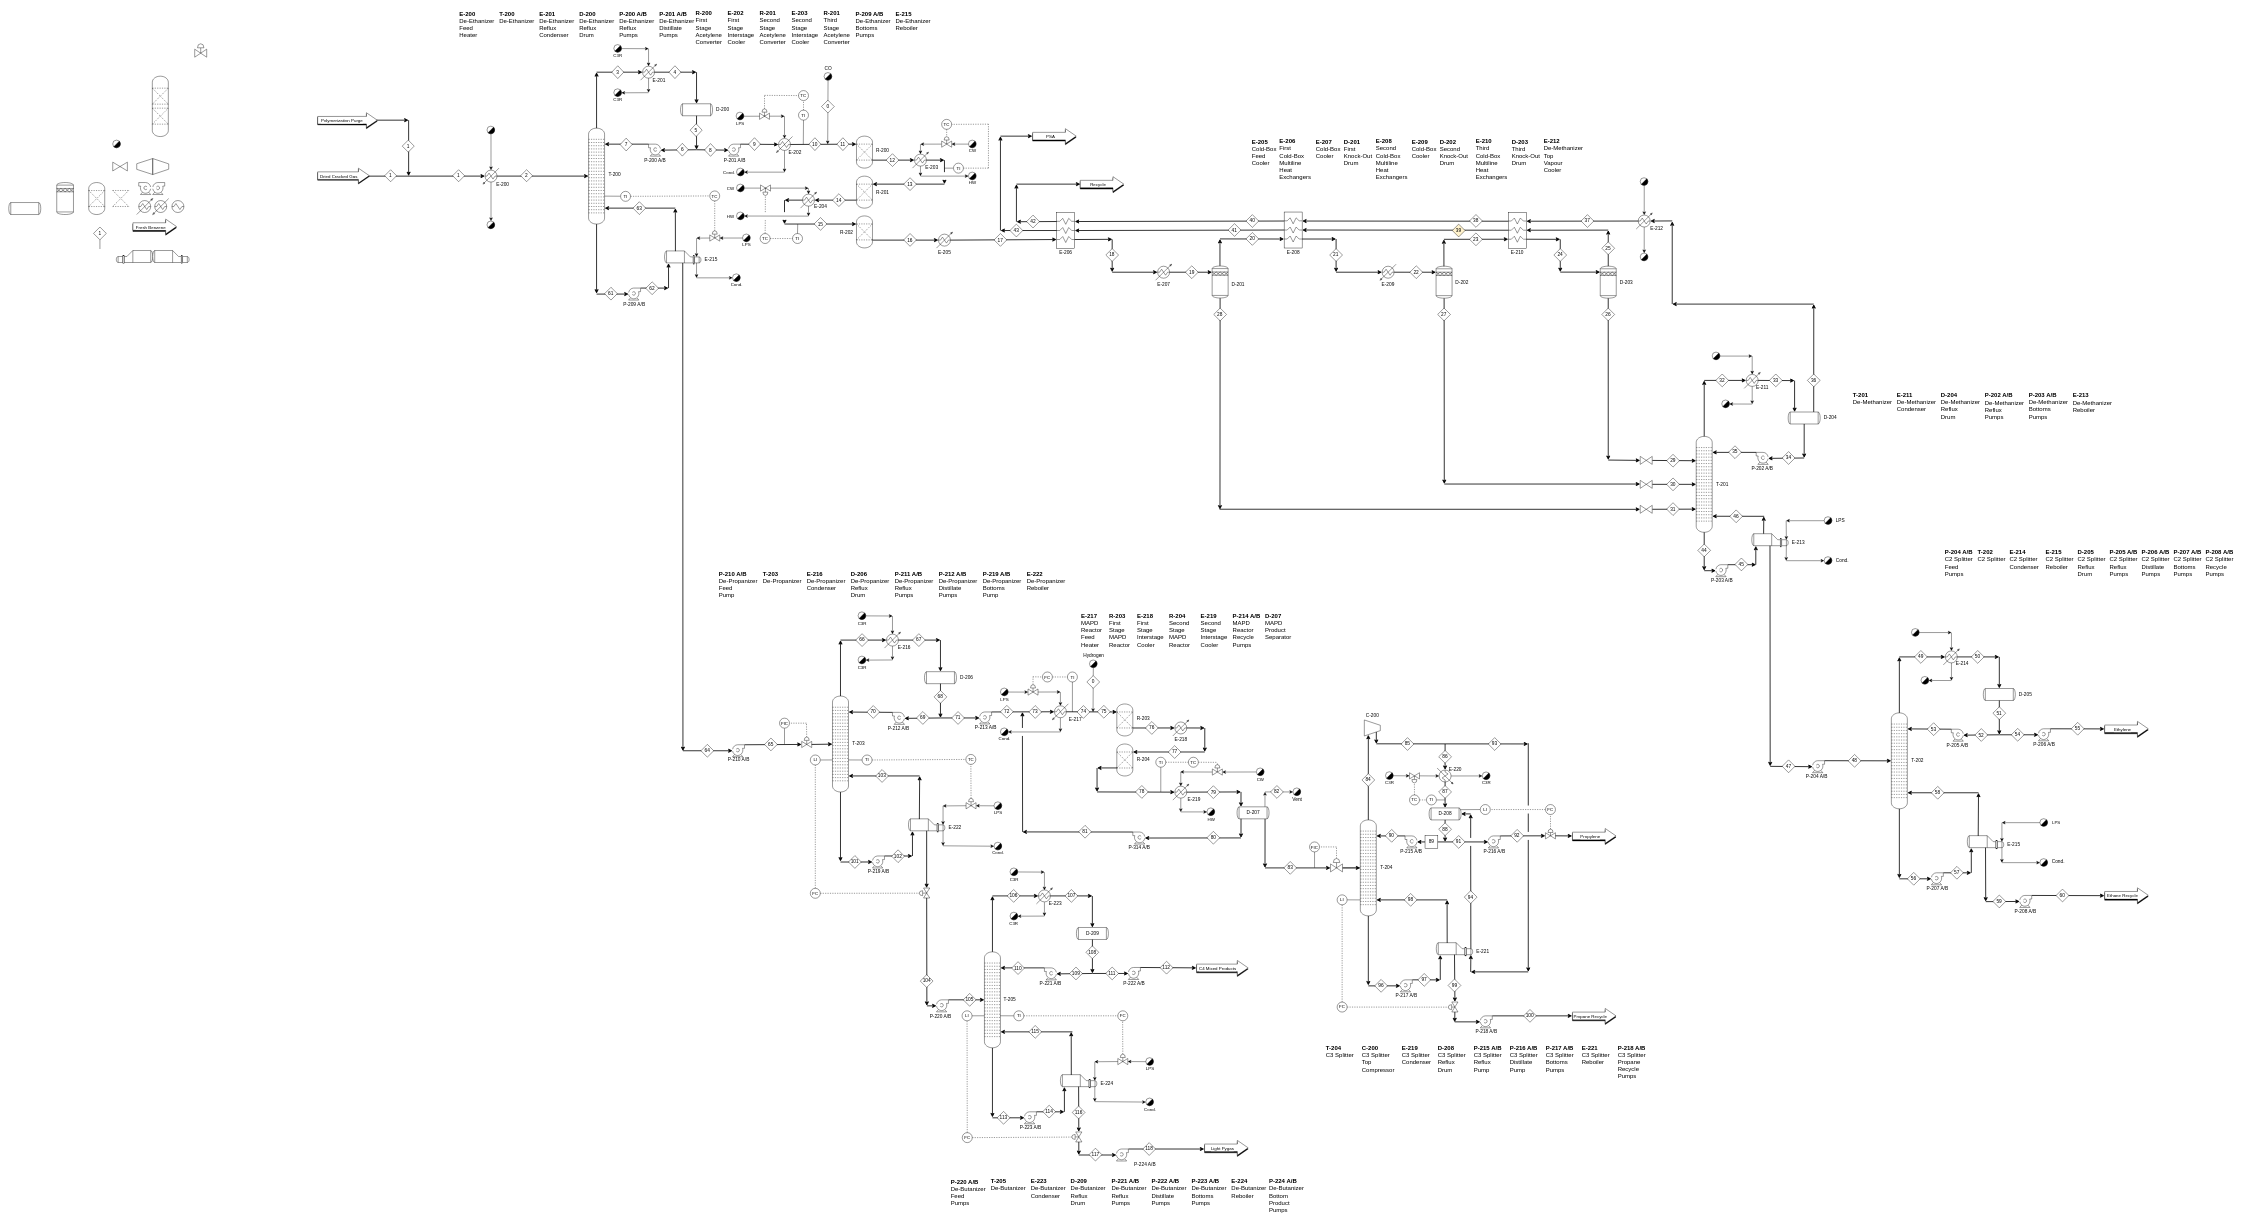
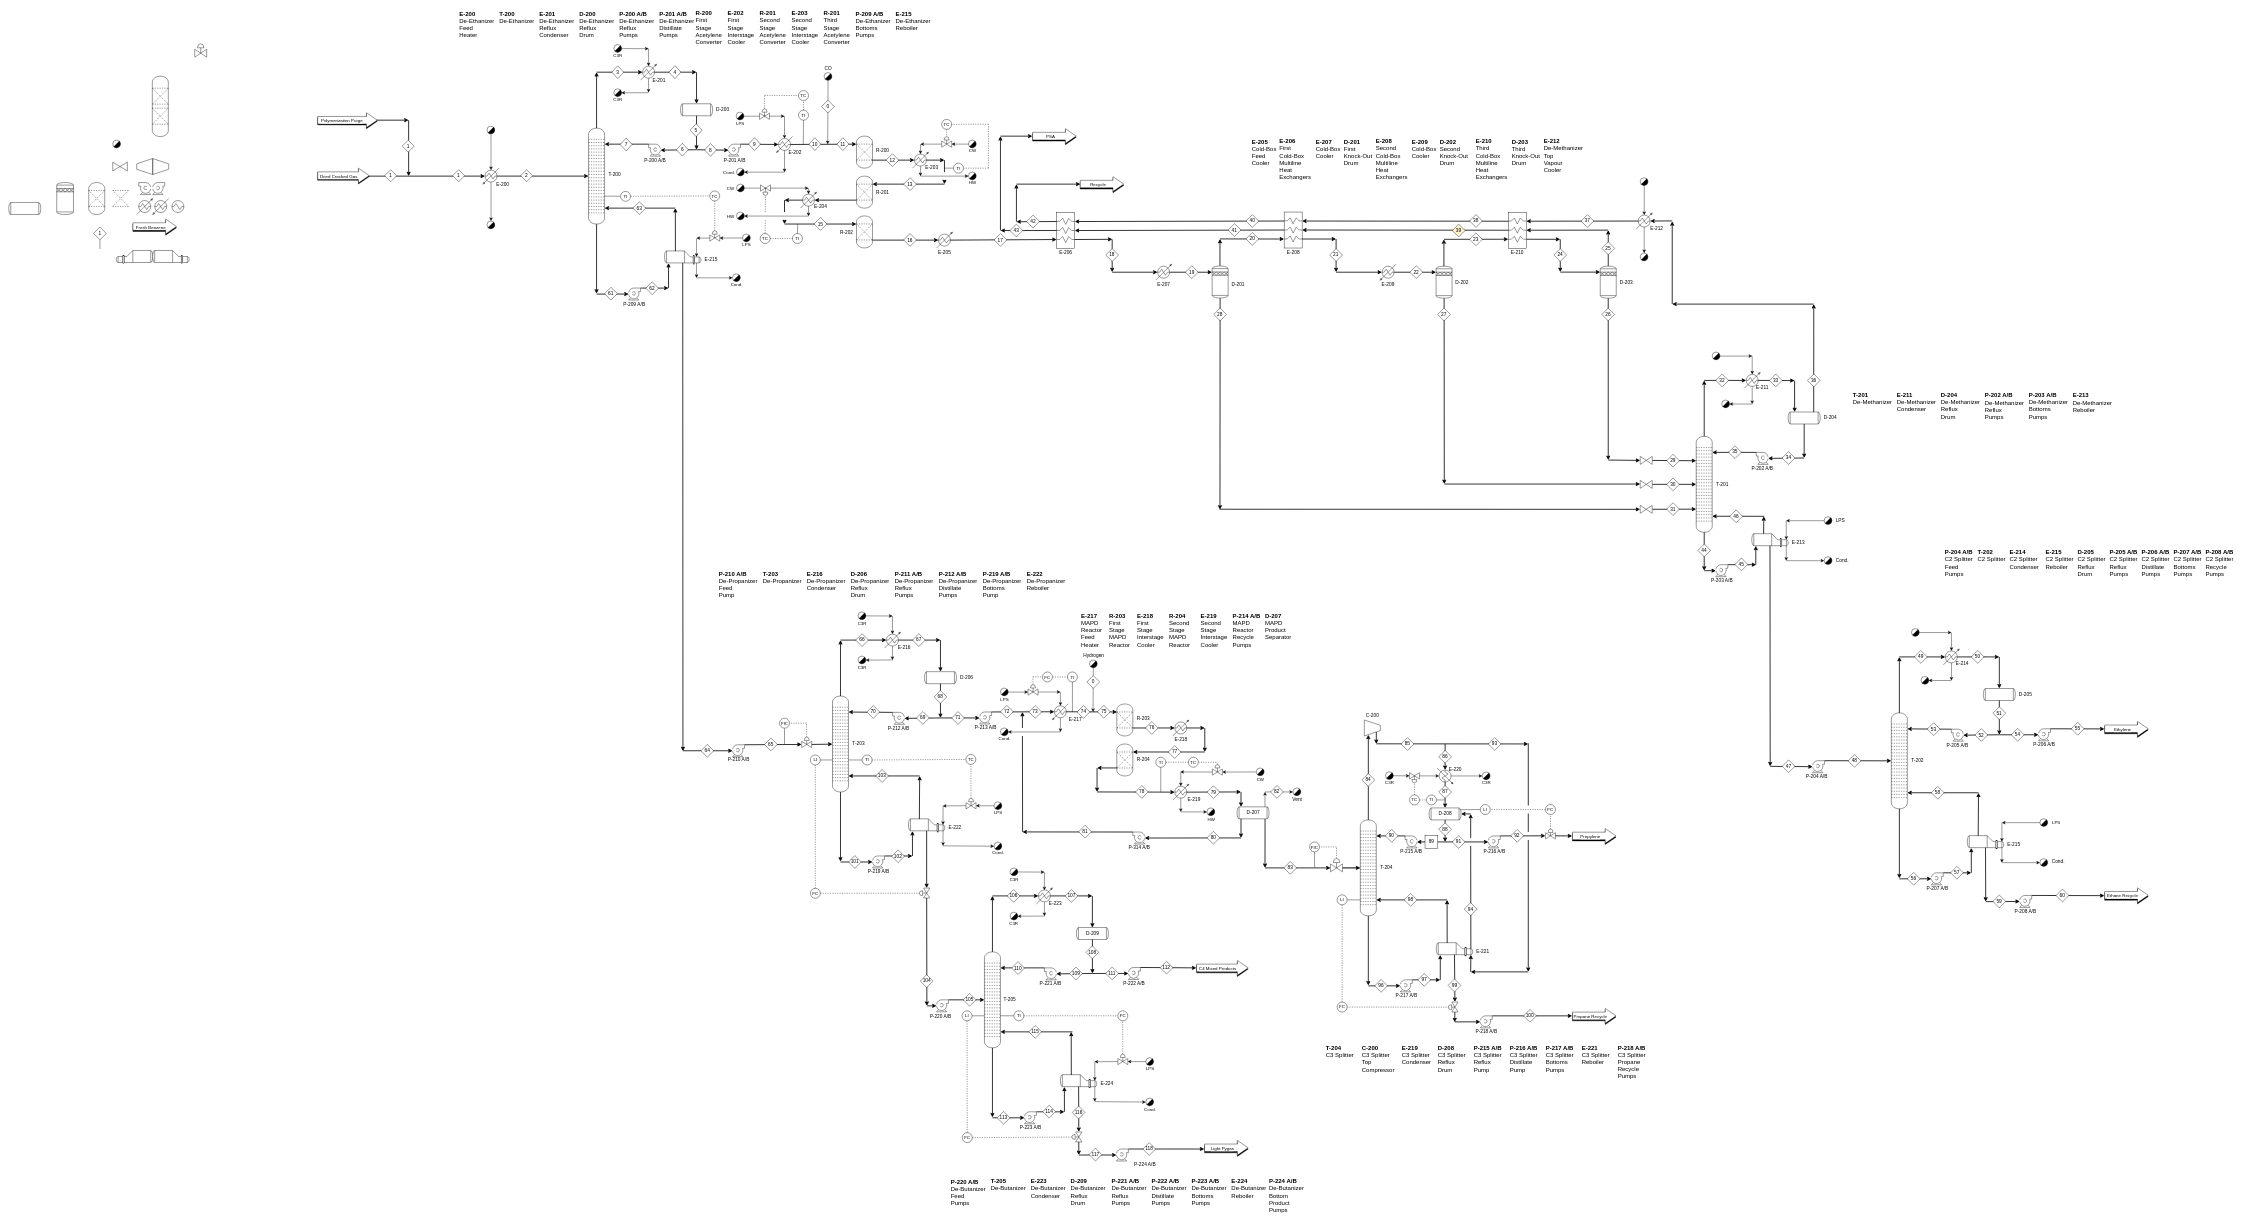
(839, 200) -> none
(1471, 897) -> (1471, 909)
